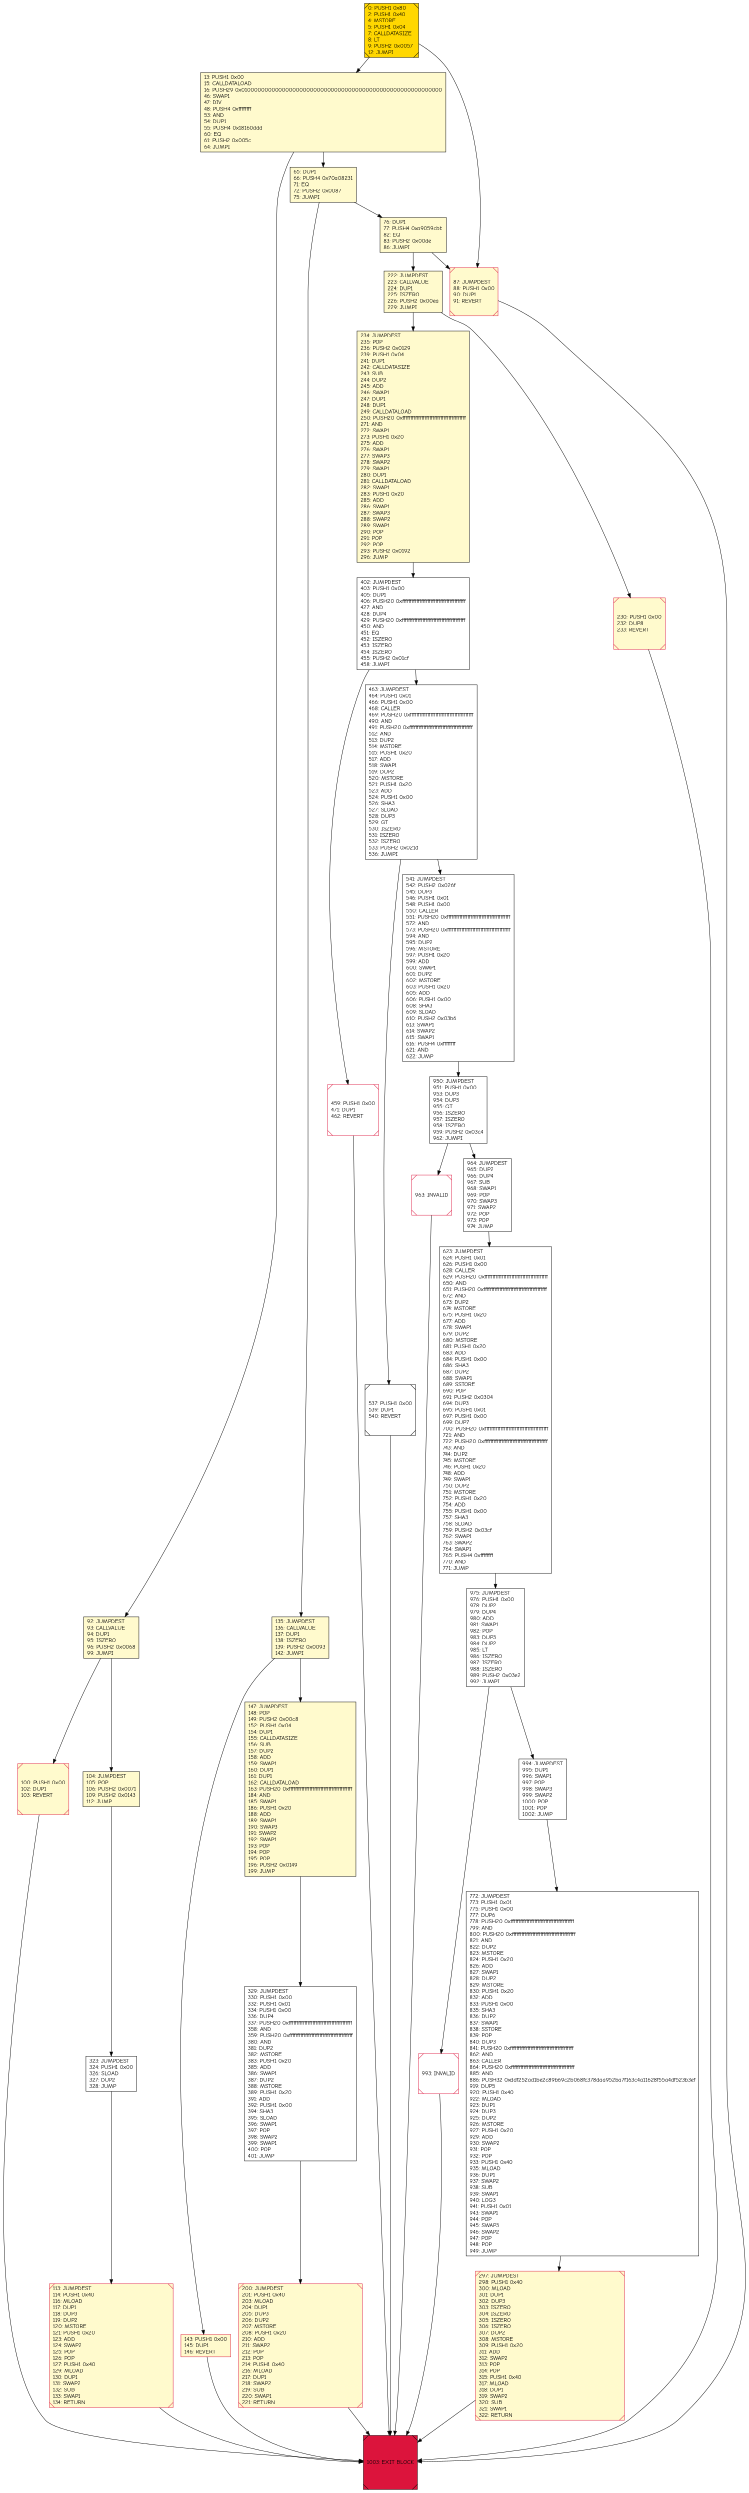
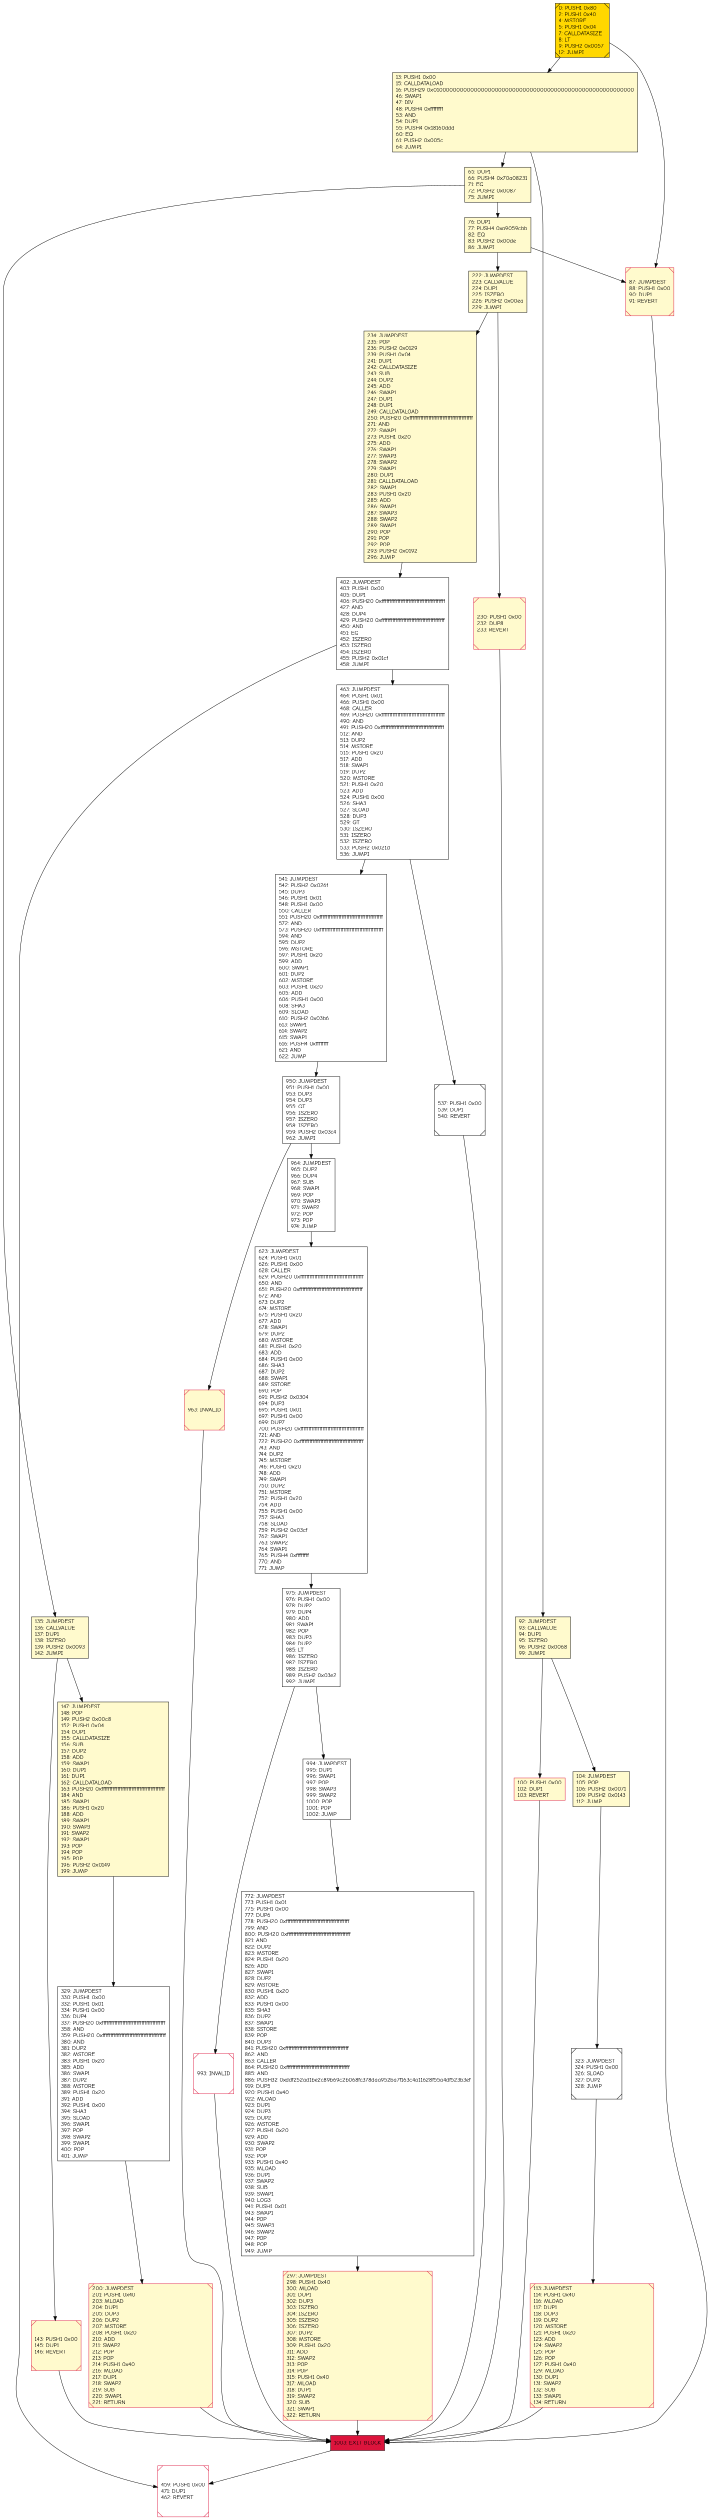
(432, 1195) -> (204, 1410)
(367, 1783) -> (272, 2467)
(43, 1789) -> (540, 1789)
(111, 2074) -> (597, 2074)
(206, 2346) -> (56, 2346)
(390, 2462) -> (358, 2443)
